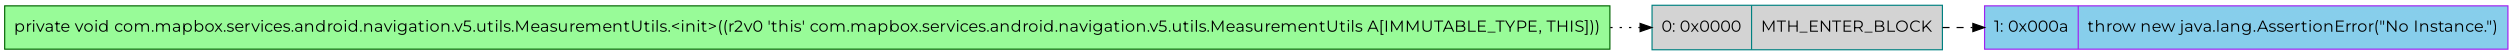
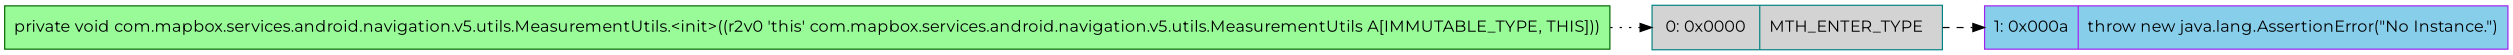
(1847, 27) -> (1846, 27)
